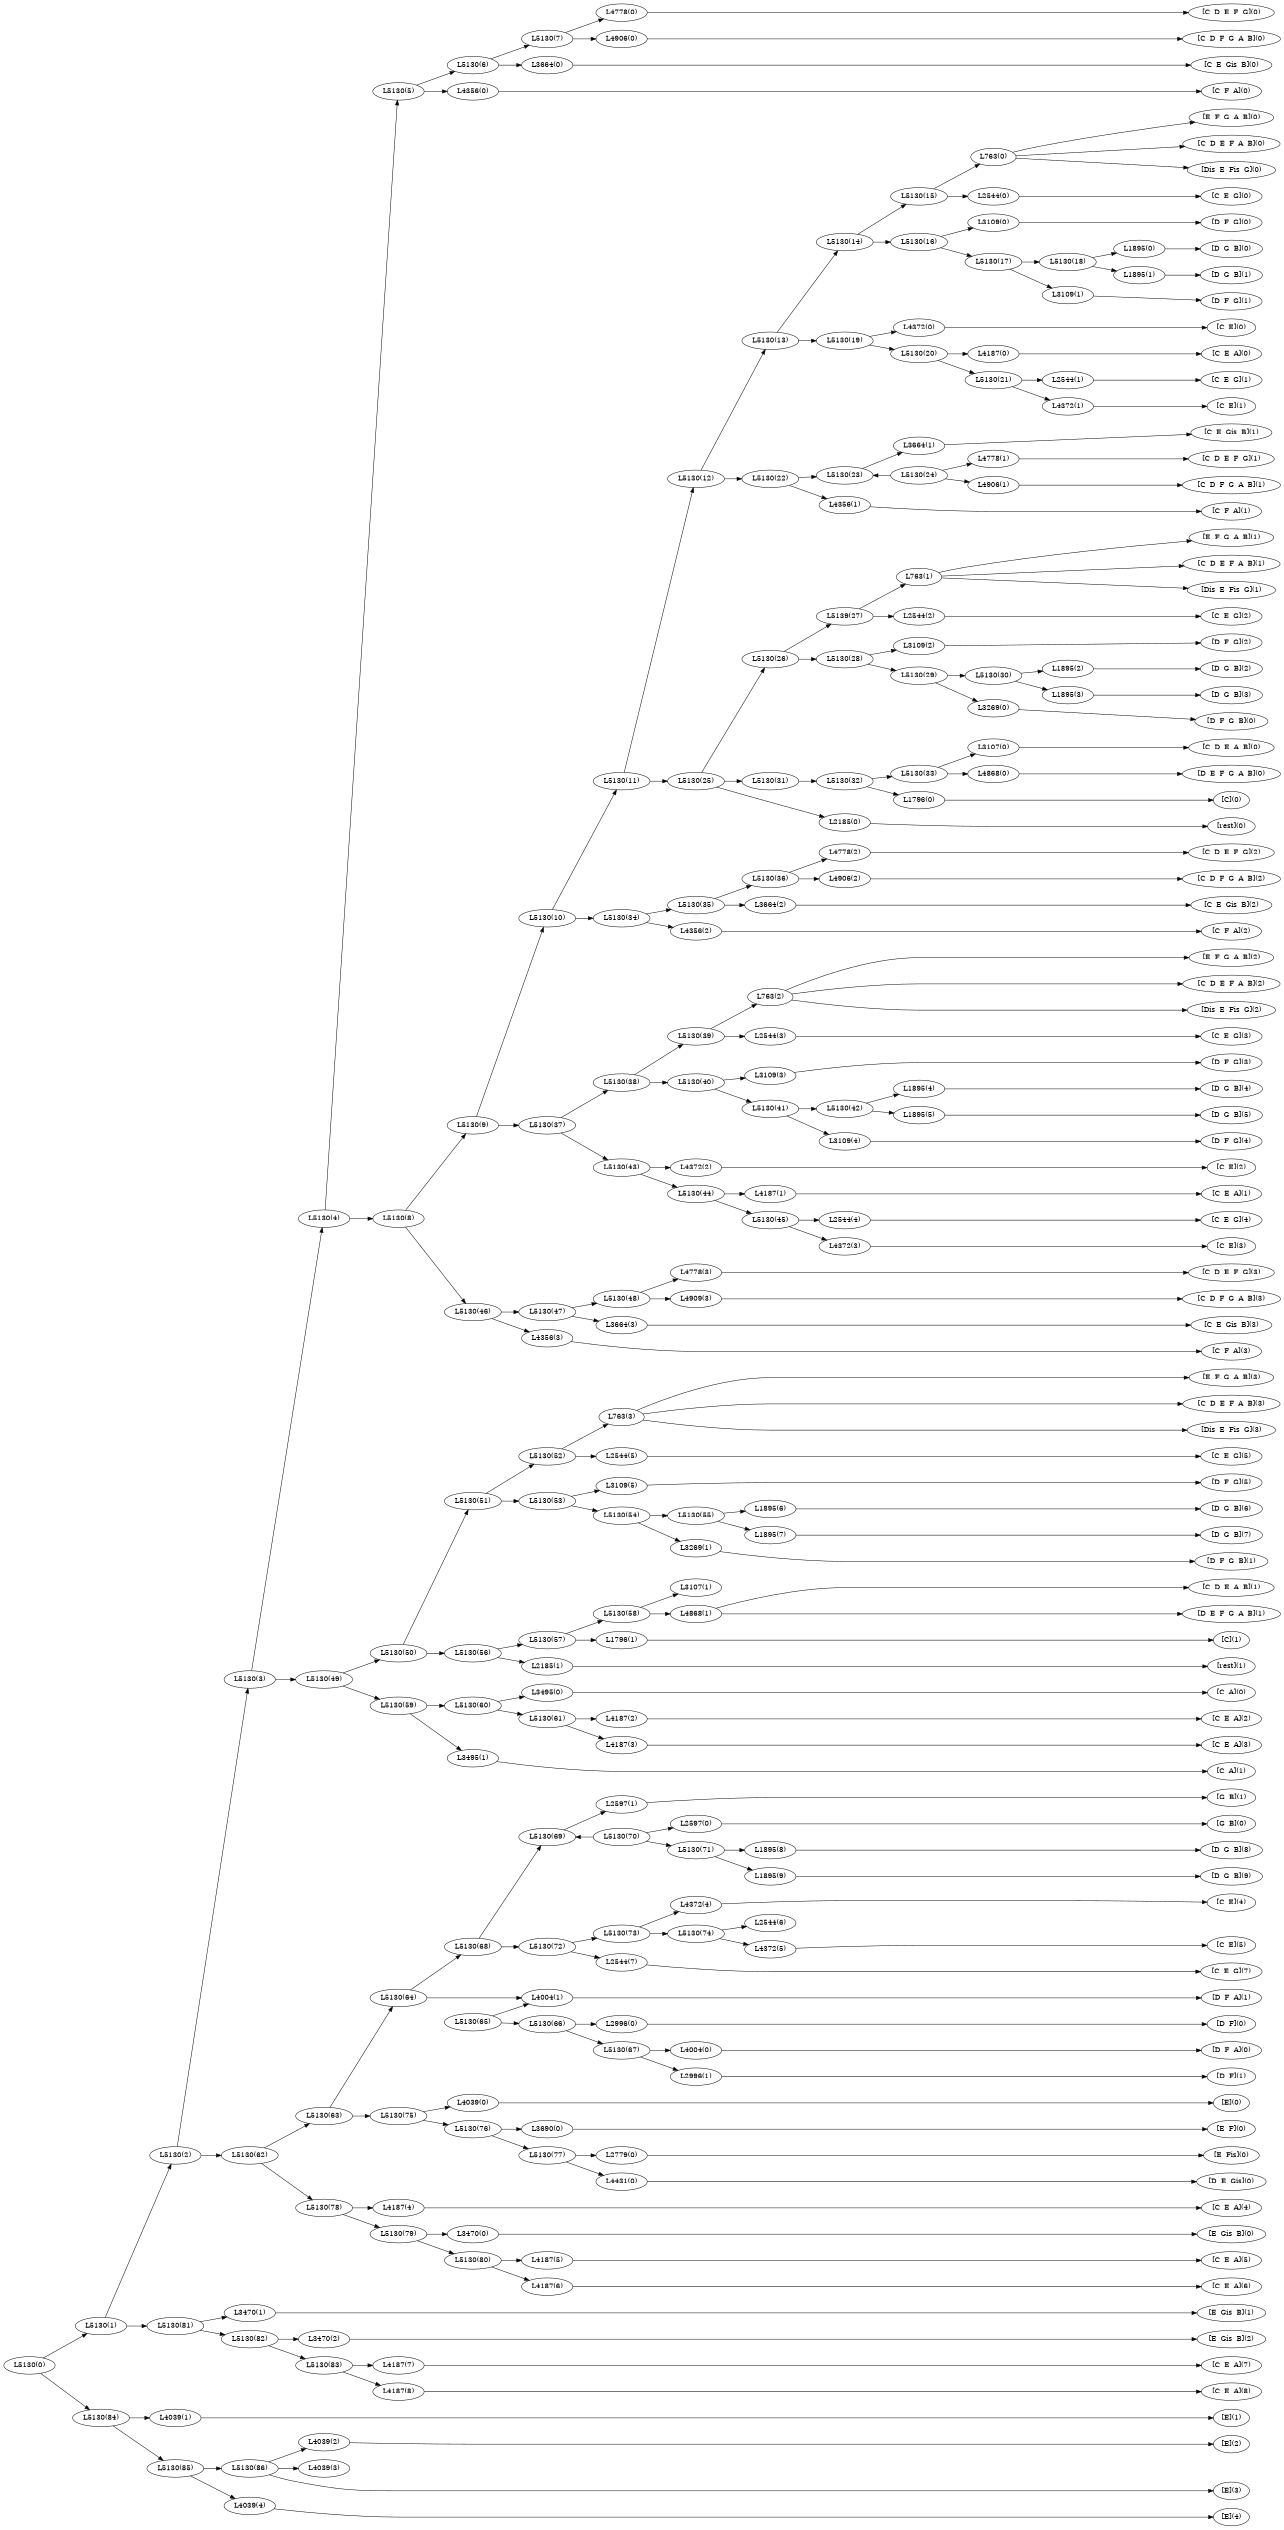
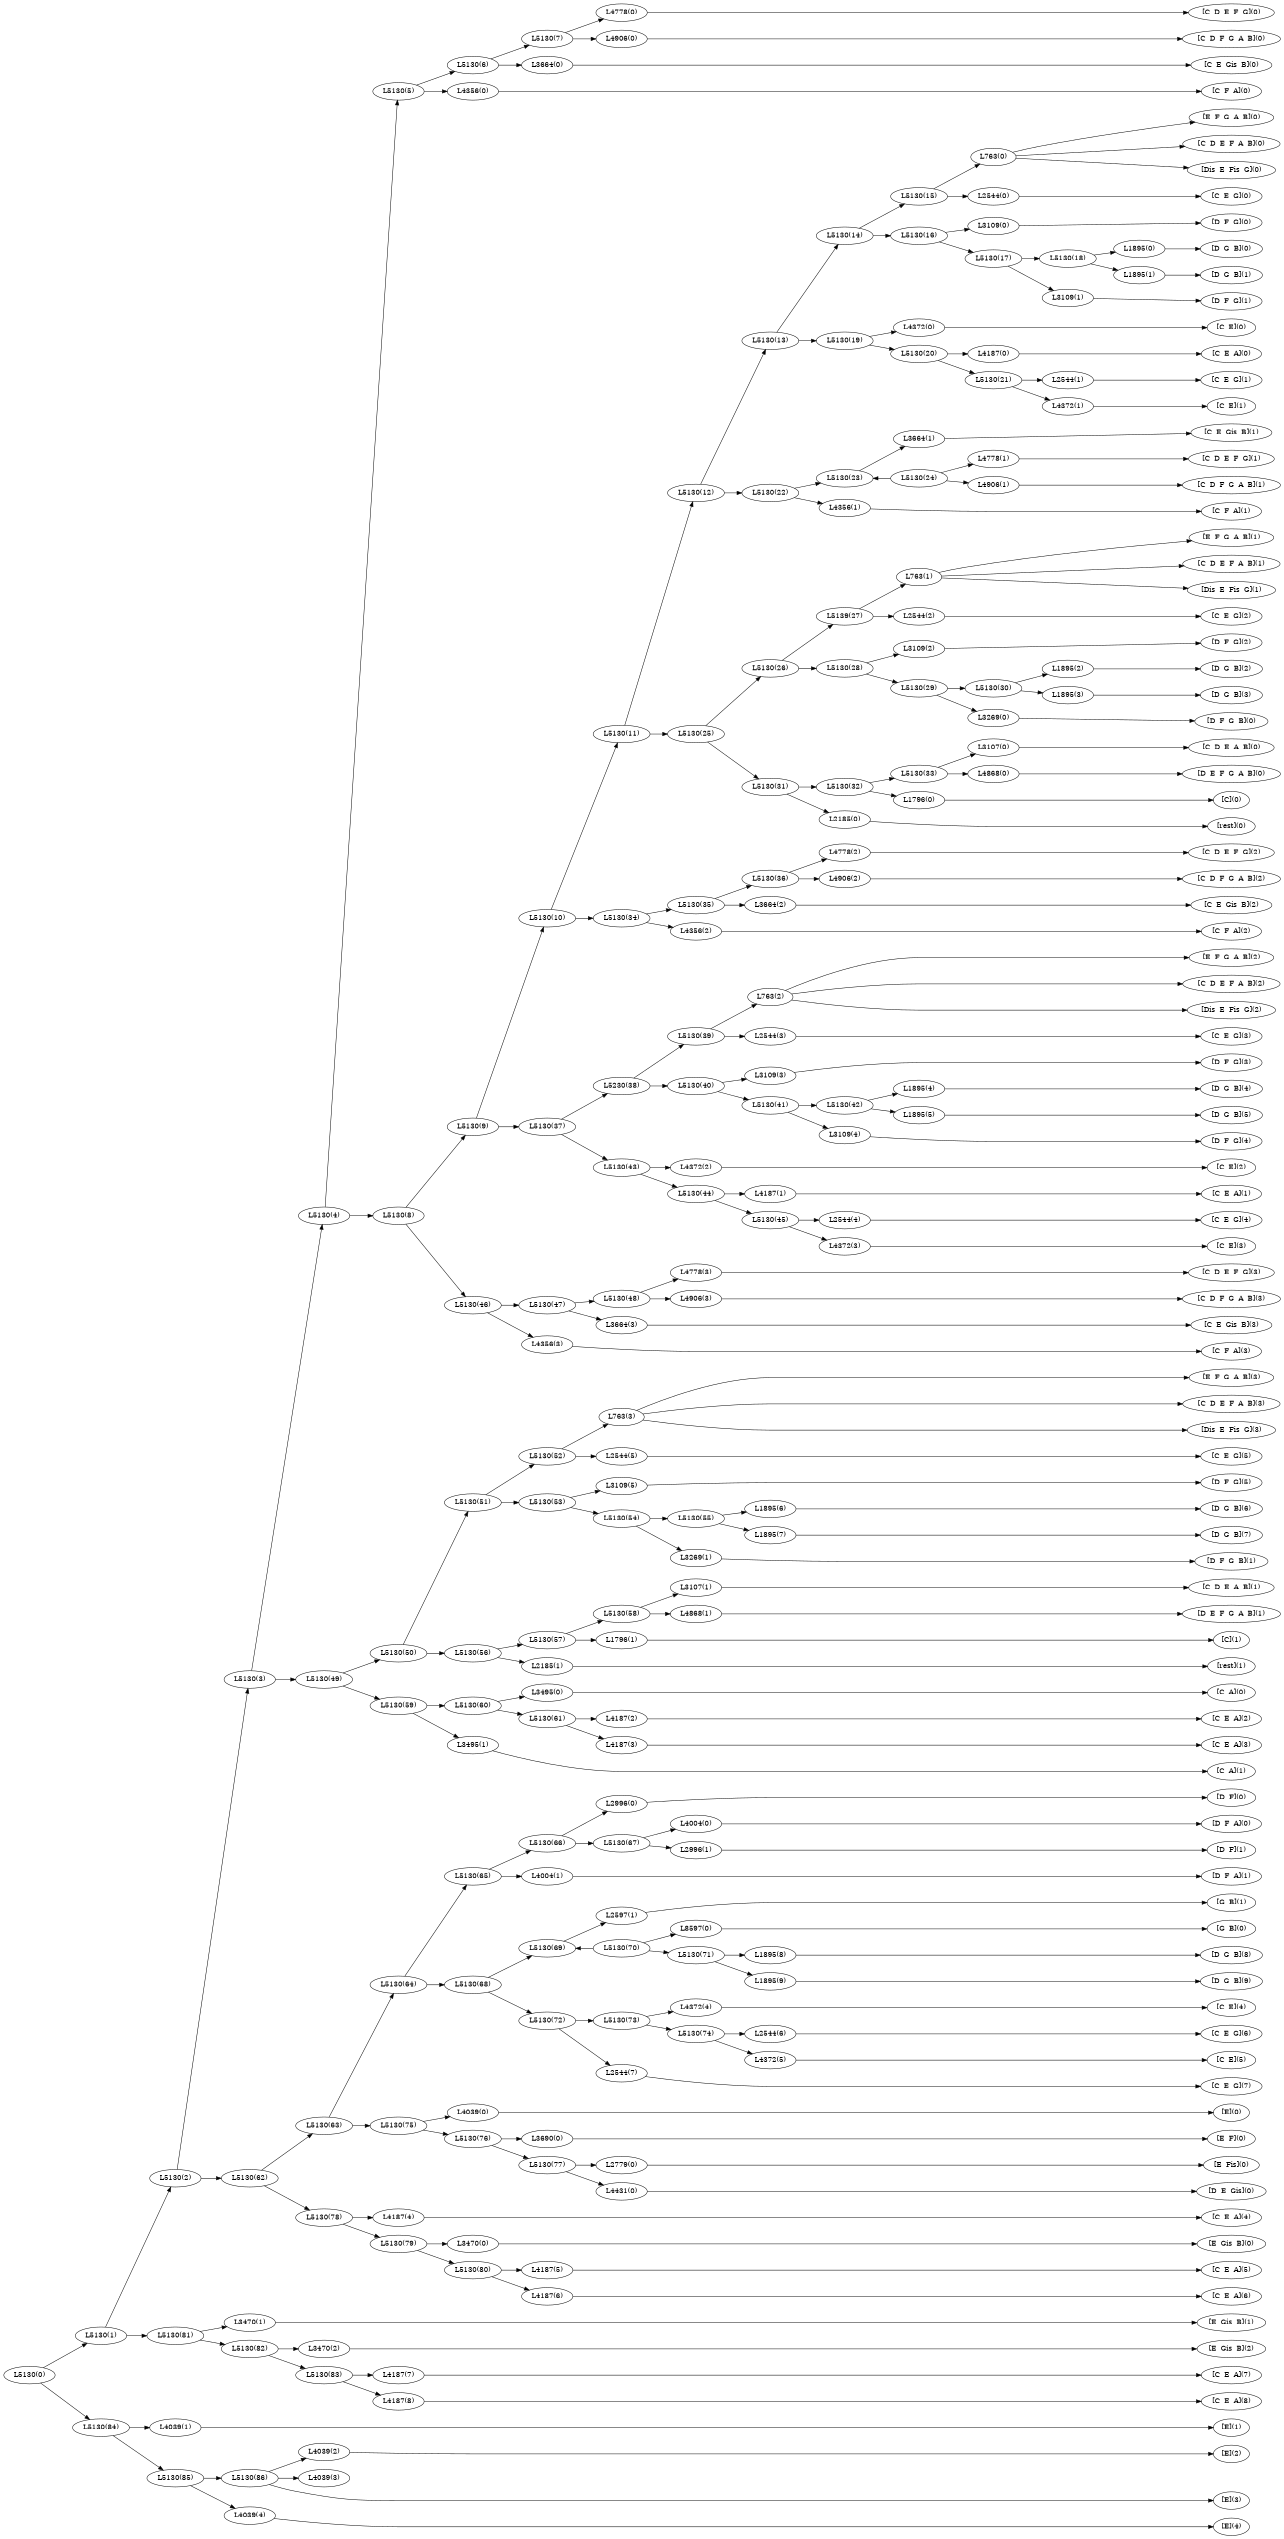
(768, 802) -> (806, 802)
(622, 1083) -> (622, 1086)
(696, 1299) -> (696, 1299)
(949, 1588) -> (953, 1588)
(696, 1824) -> (696, 1929)
(472, 1998) -> (434, 1933)
none -> (1231, 2034)
